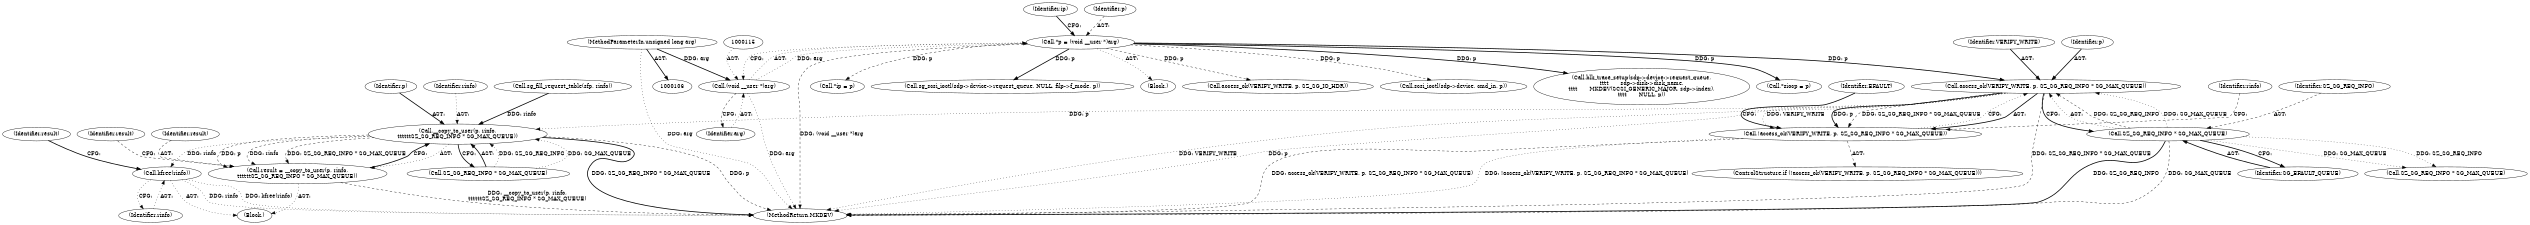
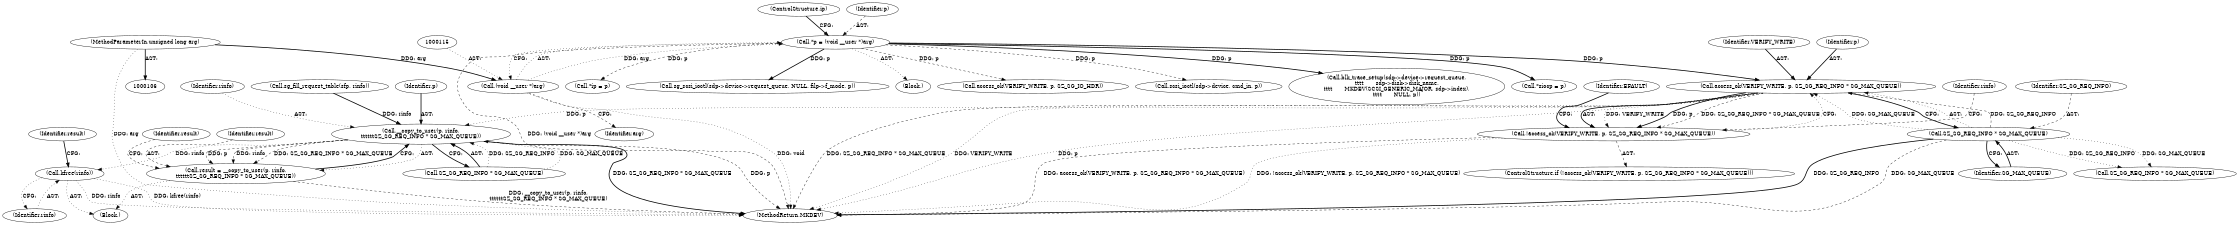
(1050, 9) -> (799, 9)
(740, 113) -> none
(782, 154) -> (791, 154)
(2298, 174) -> (2013, 174)
